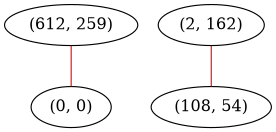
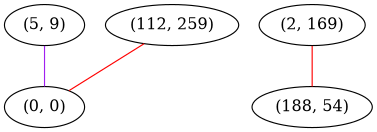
none -> (45, 25)
(71, 25) -> (172, 25)
(211, 25) -> (312, 25)
(211, 107) -> (312, 107)
